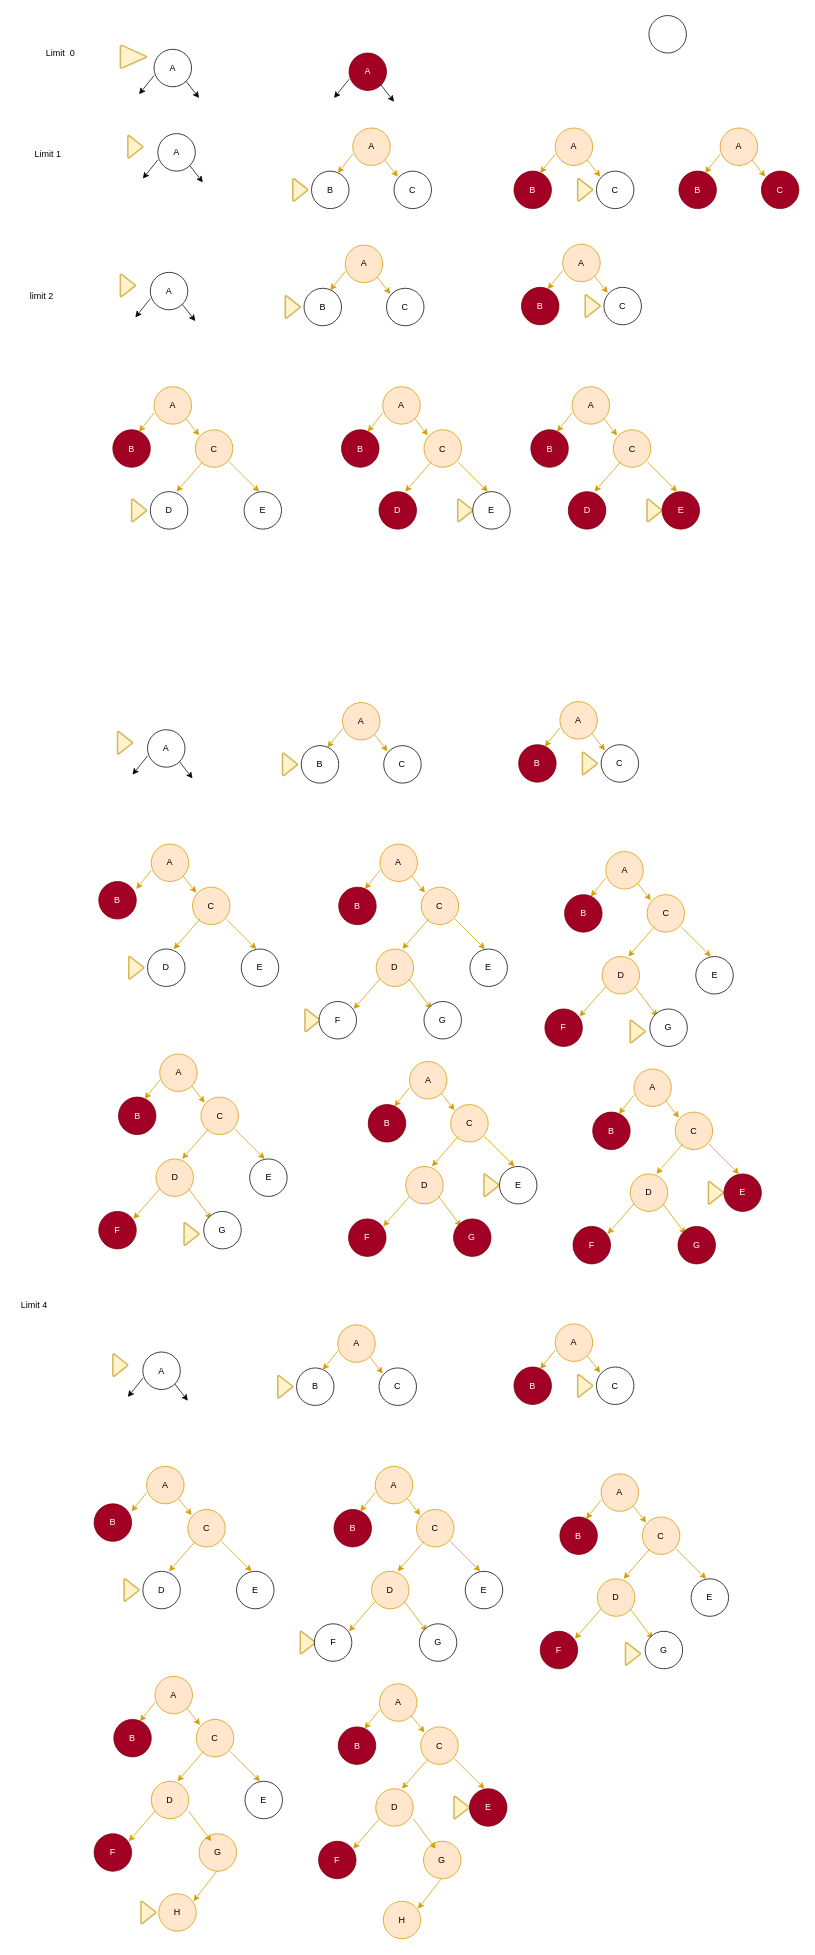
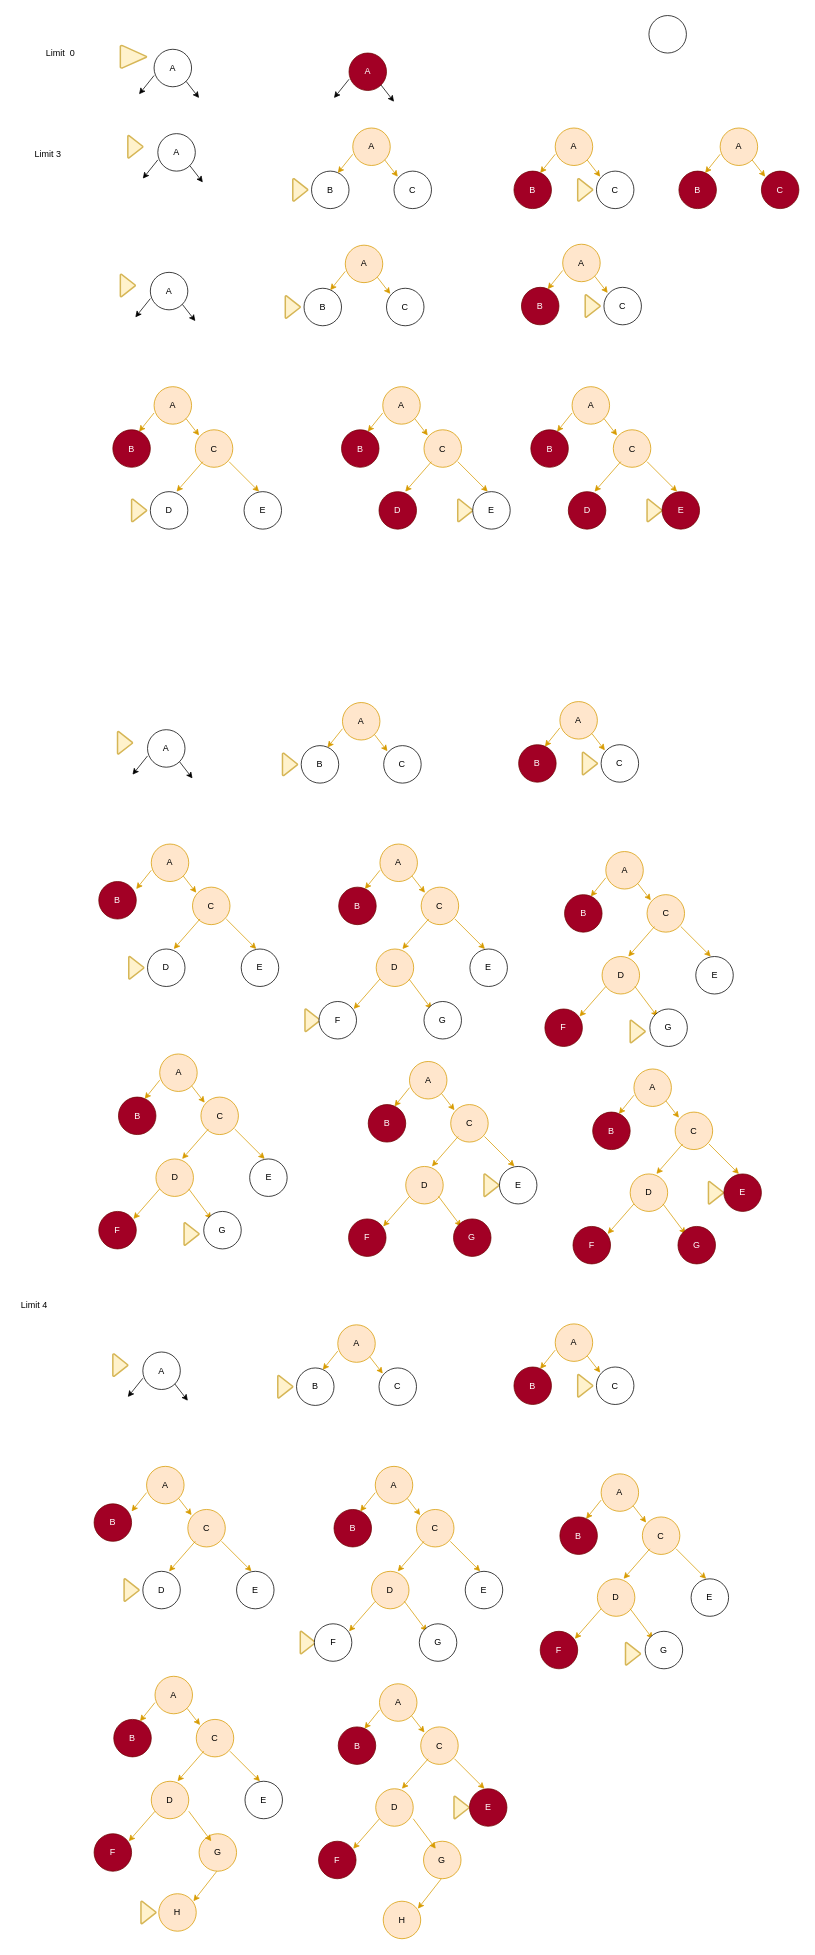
(50, 154) -> (50, 154)
(42, 297) -> none
